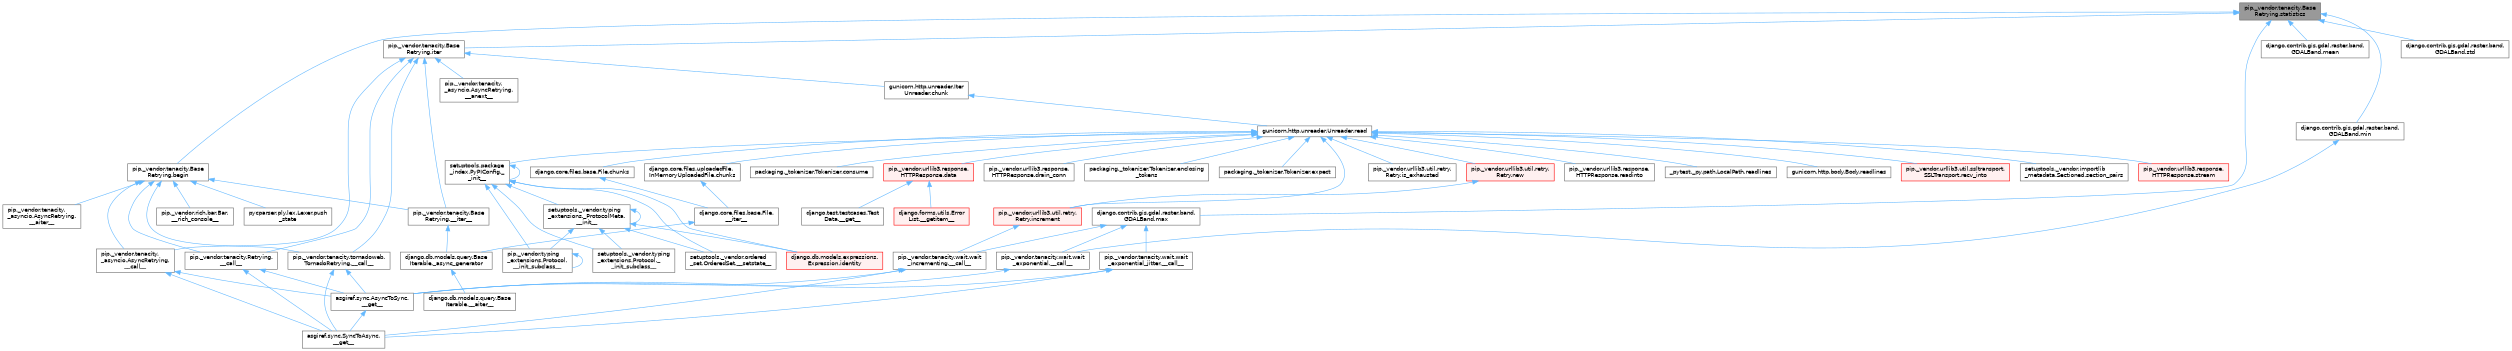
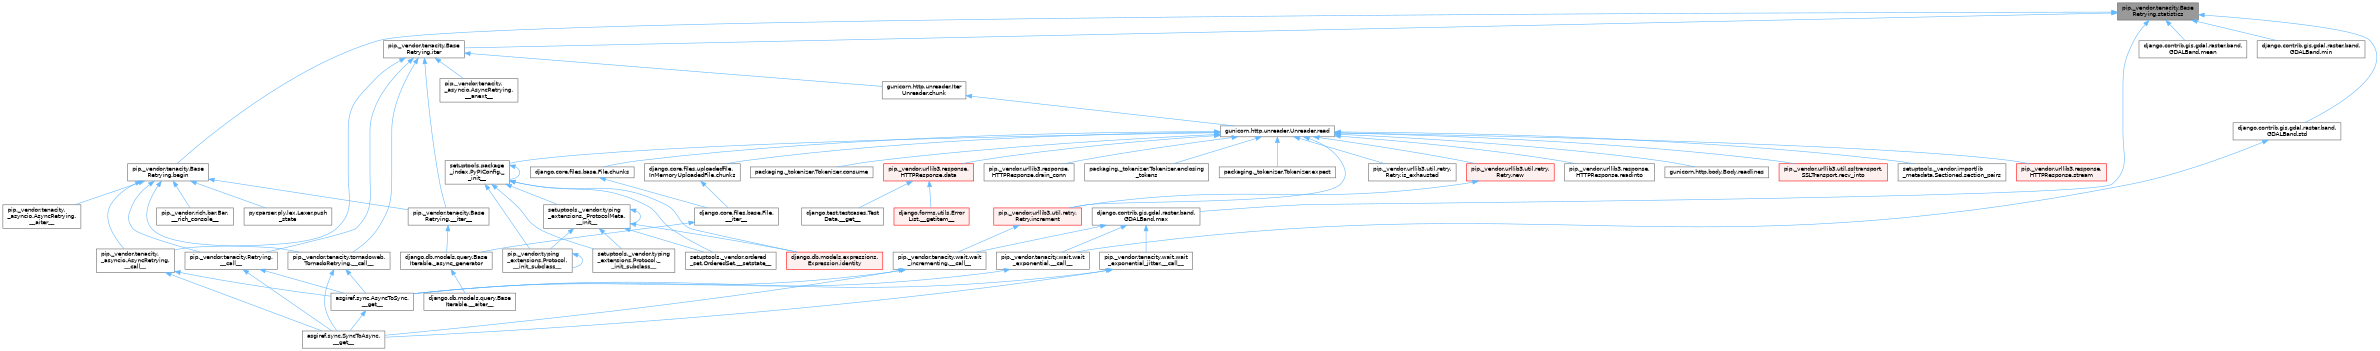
(1721, 172) -> none
(1712, 244) -> (1674, 226)
